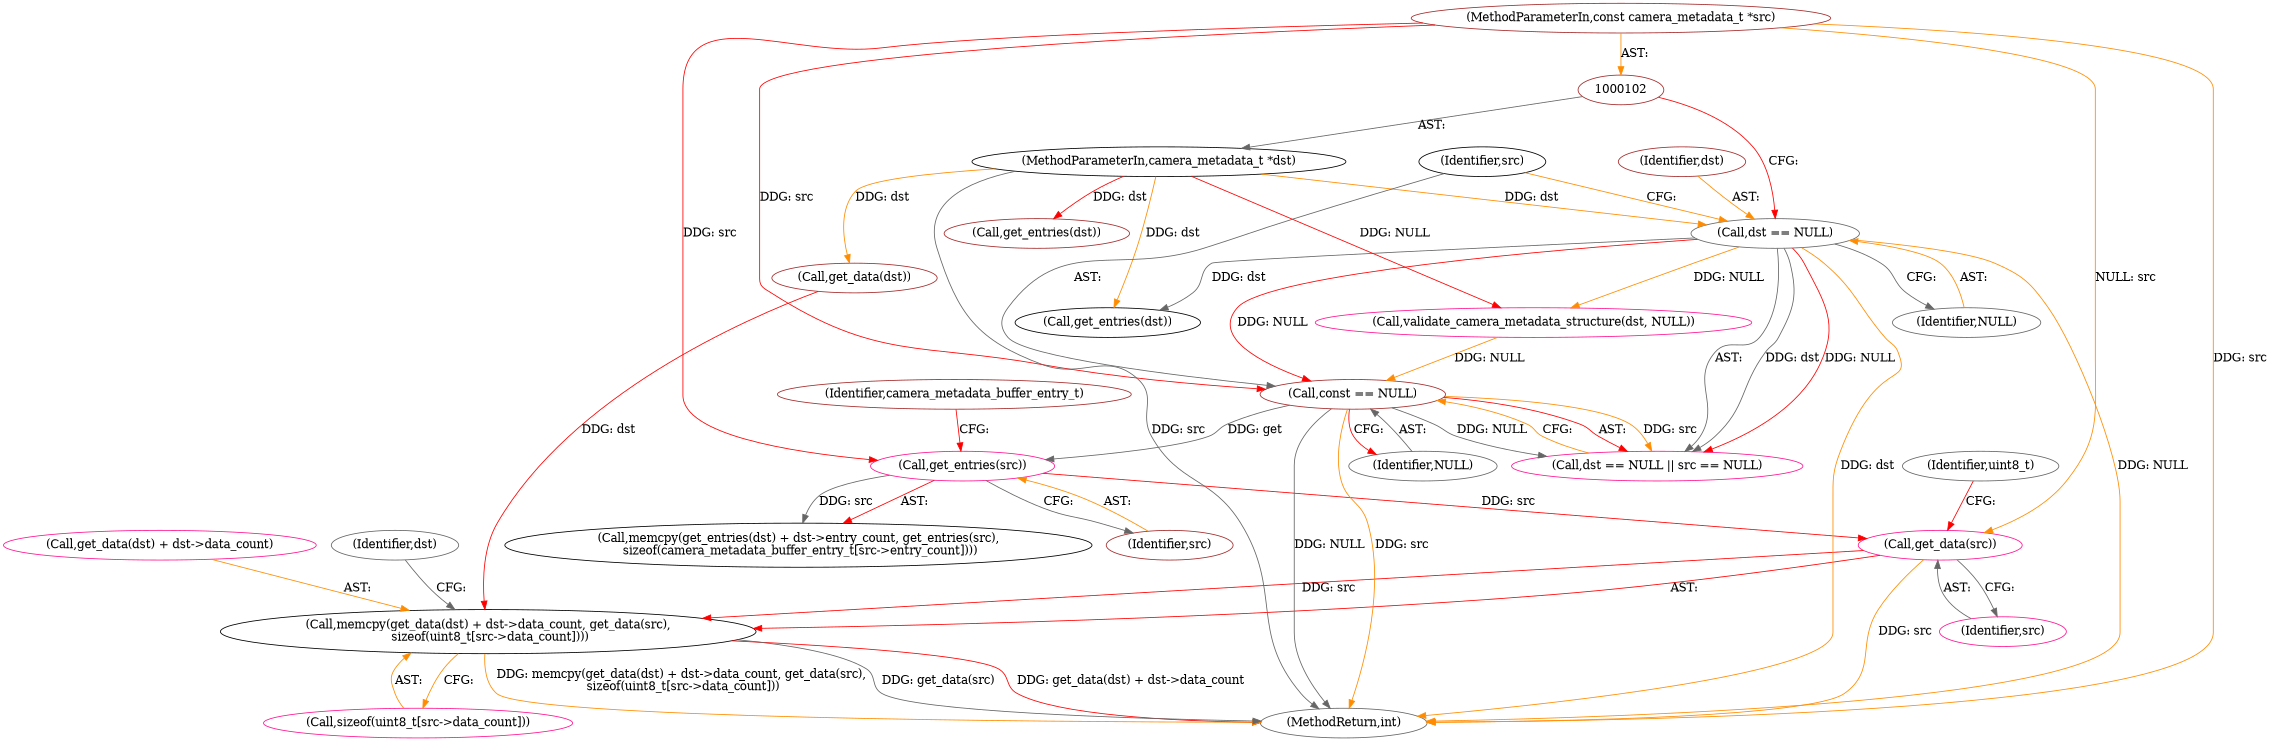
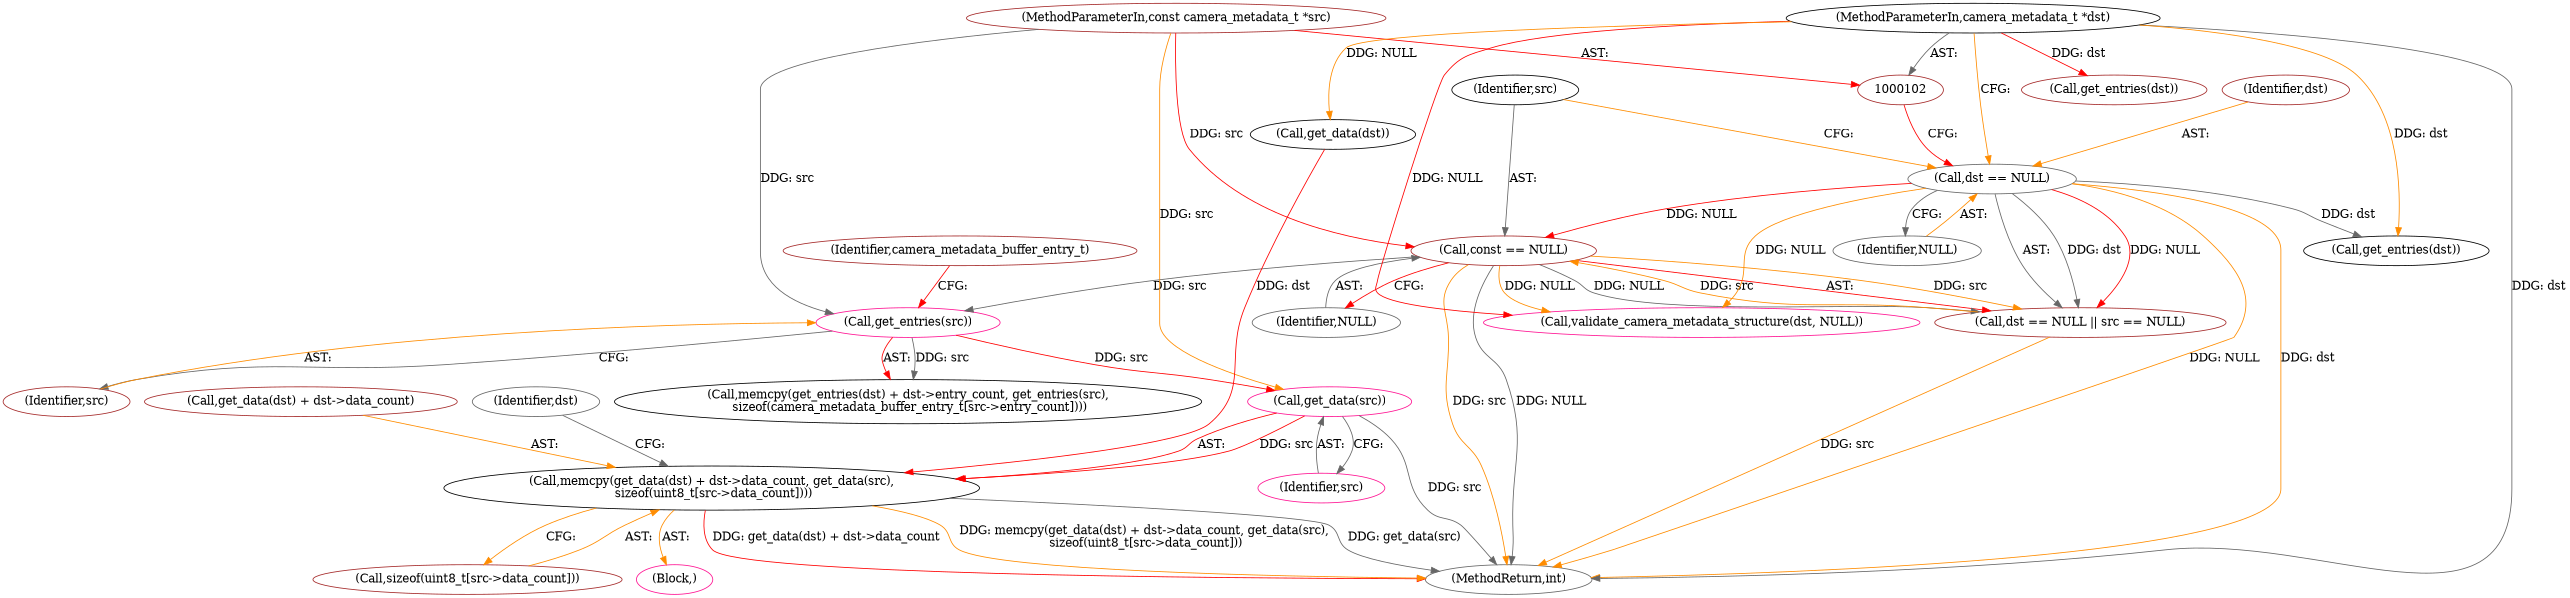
(782, 42) -> (770, 77)
(1621, 50) -> (1573, 57)
(1416, 122) -> (1929, 49)
(883, 198) -> (1381, 54)
(1532, 198) -> (1997, 90)
(855, 278) -> (1333, 134)
(2125, 278) -> (1187, 215)
(1446, 357) -> (1510, 297)
(1178, 430) -> (2539, 287)
(1255, 430) -> (1180, 287)
(1559, 430) -> (1727, 287)
(1657, 466) -> (2080, 323)
(1981, 466) -> none
(160, 545) -> (301, 402)
(2213, 552) -> (1798, 450)
none -> (675, 580)
(1834, 697) -> (1416, 494)
(418, 723) -> (468, 580)
